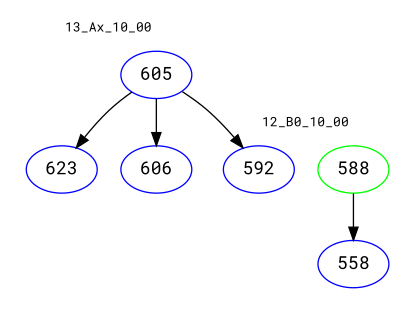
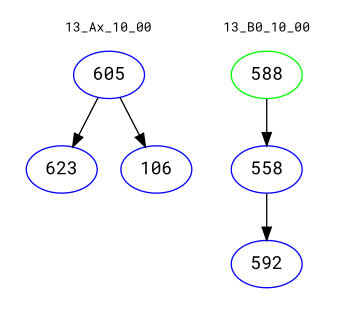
(221, 123) -> (267, 210)
(306, 123) -> (267, 28)
(156, 169) -> (156, 169)
